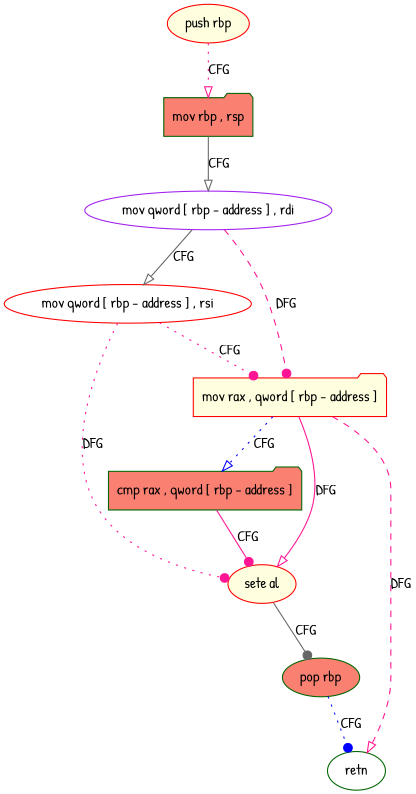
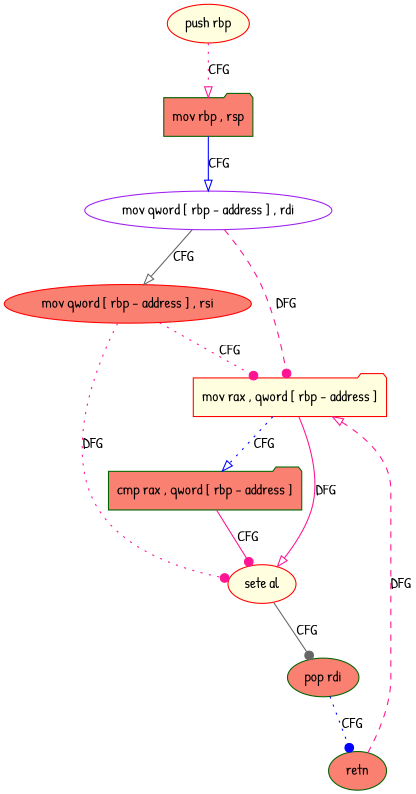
(208, 158) -> (208, 158)
(128, 304) -> (128, 304)
(391, 569) -> (391, 580)
(321, 677) -> (323, 677)
(356, 771) -> (358, 771)
